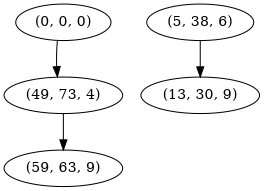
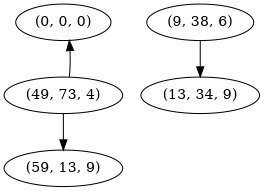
(200, 22) -> (200, 22)
(57, 54) -> (70, 64)
(200, 95) -> (200, 95)
(63, 168) -> (63, 168)
